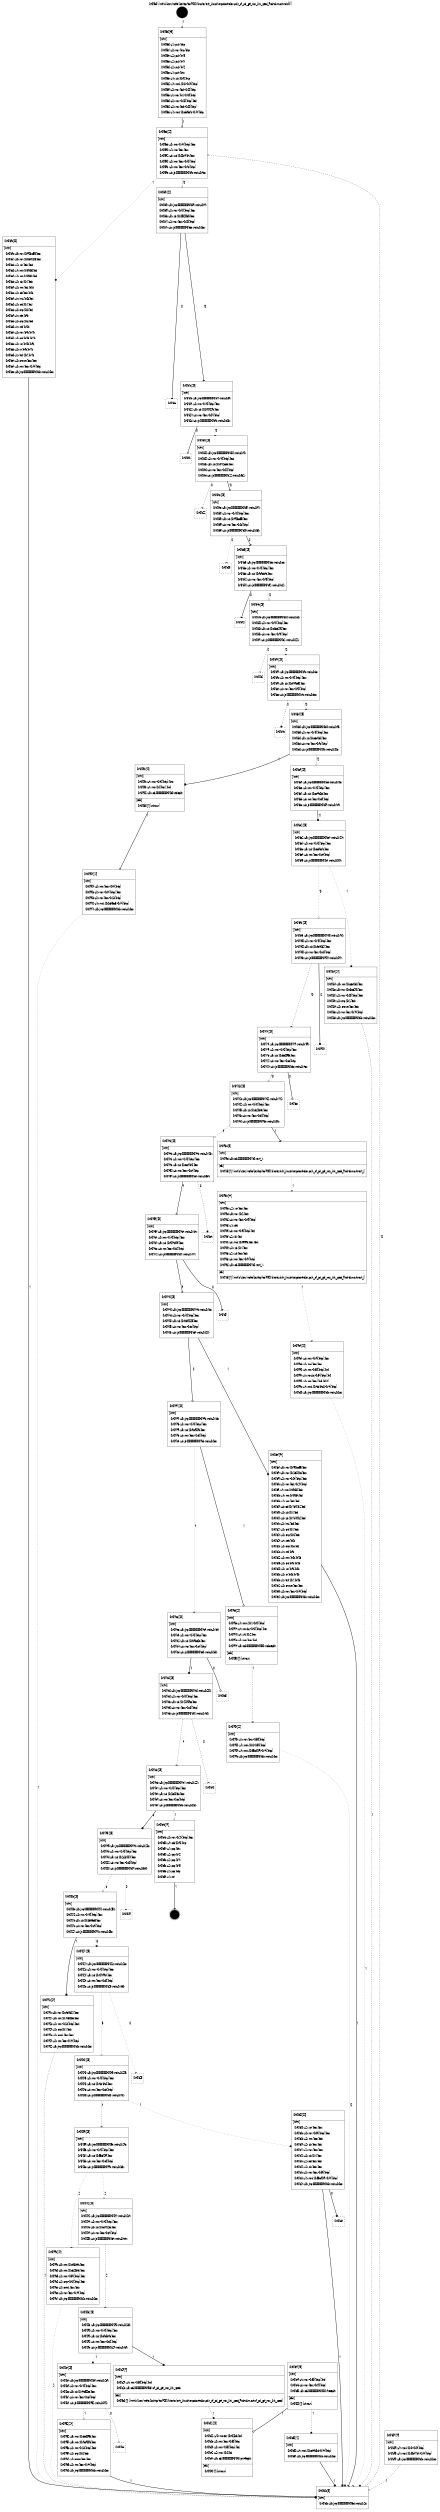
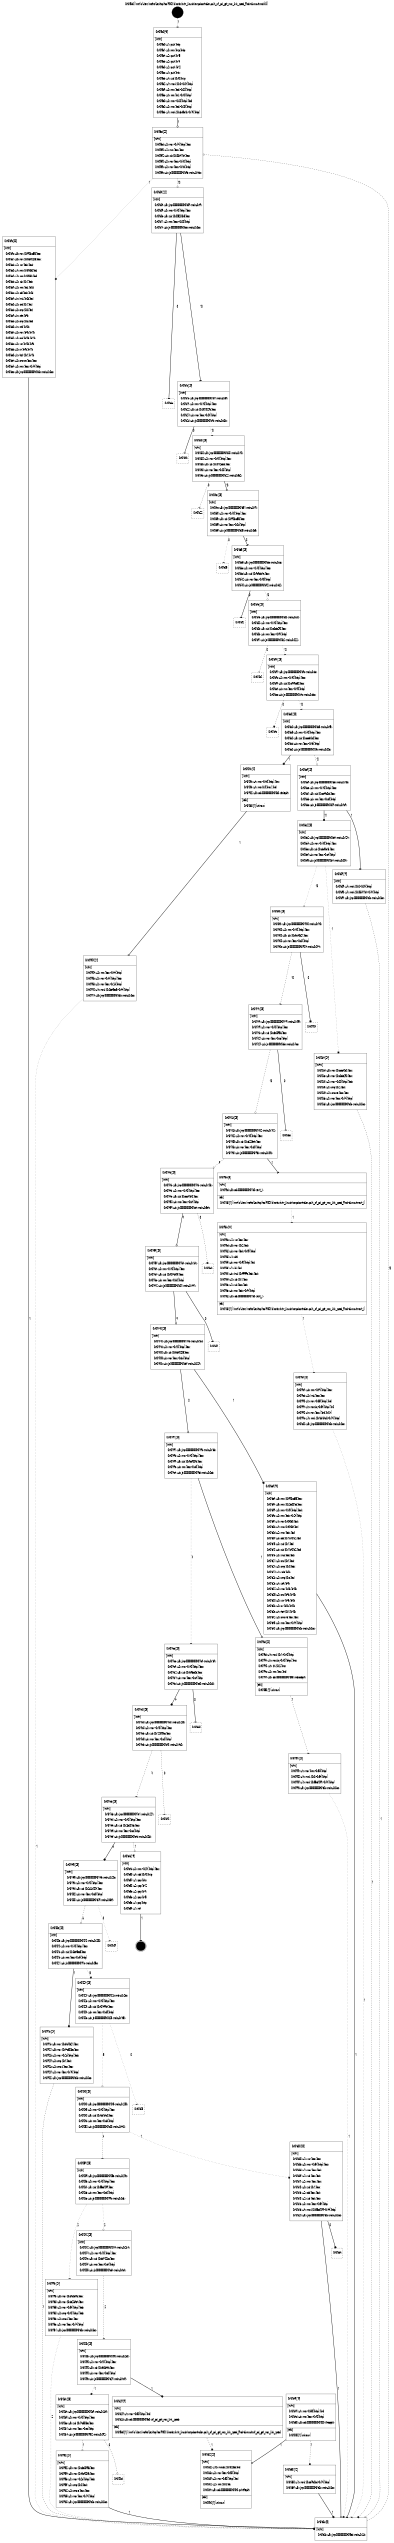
none -> (358, 838)
(351, 2106) -> (349, 2137)
(337, 2337) -> (336, 2368)
